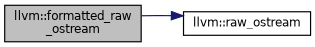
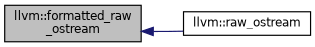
(156, 16) -> (168, 31)
